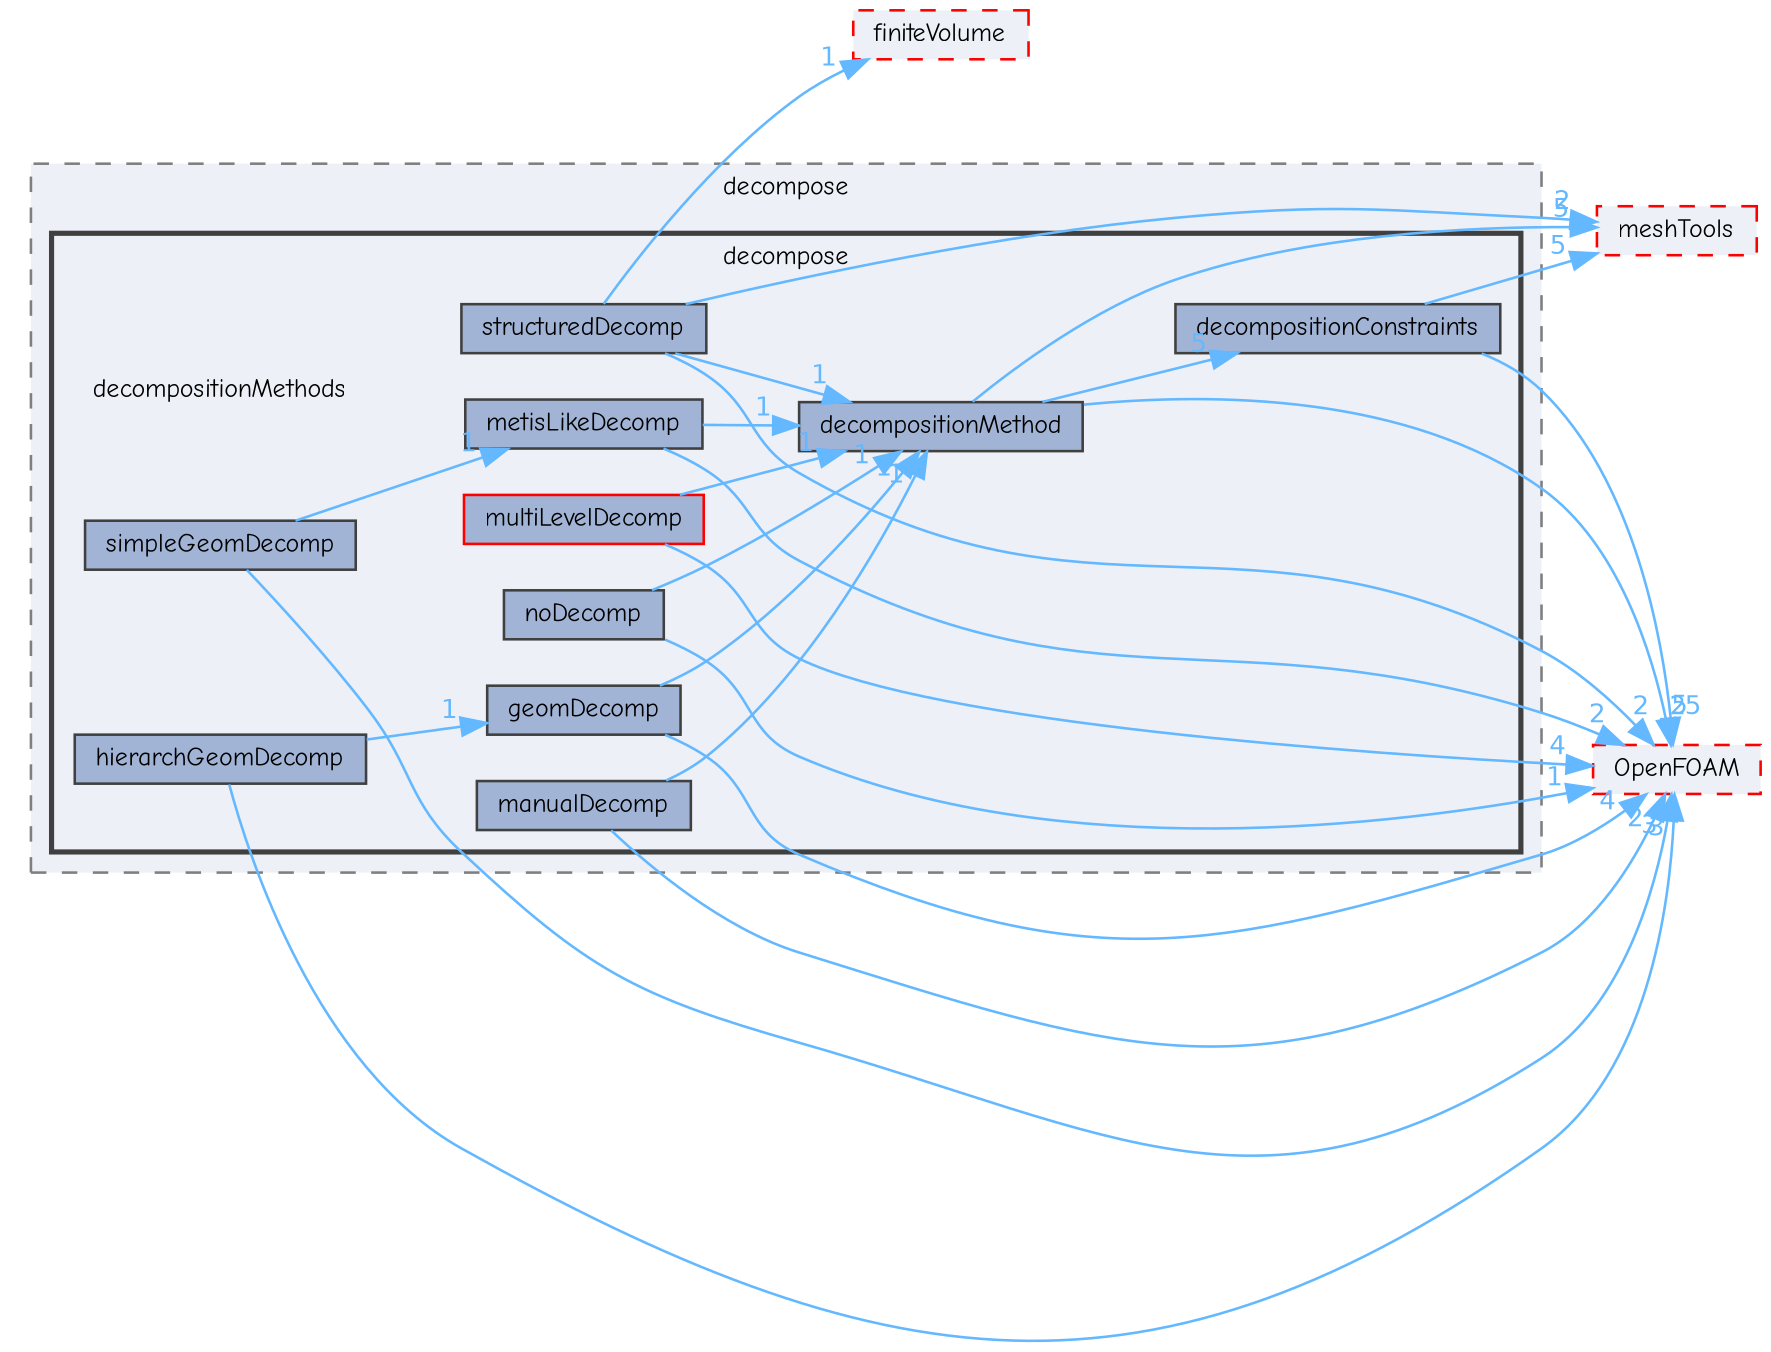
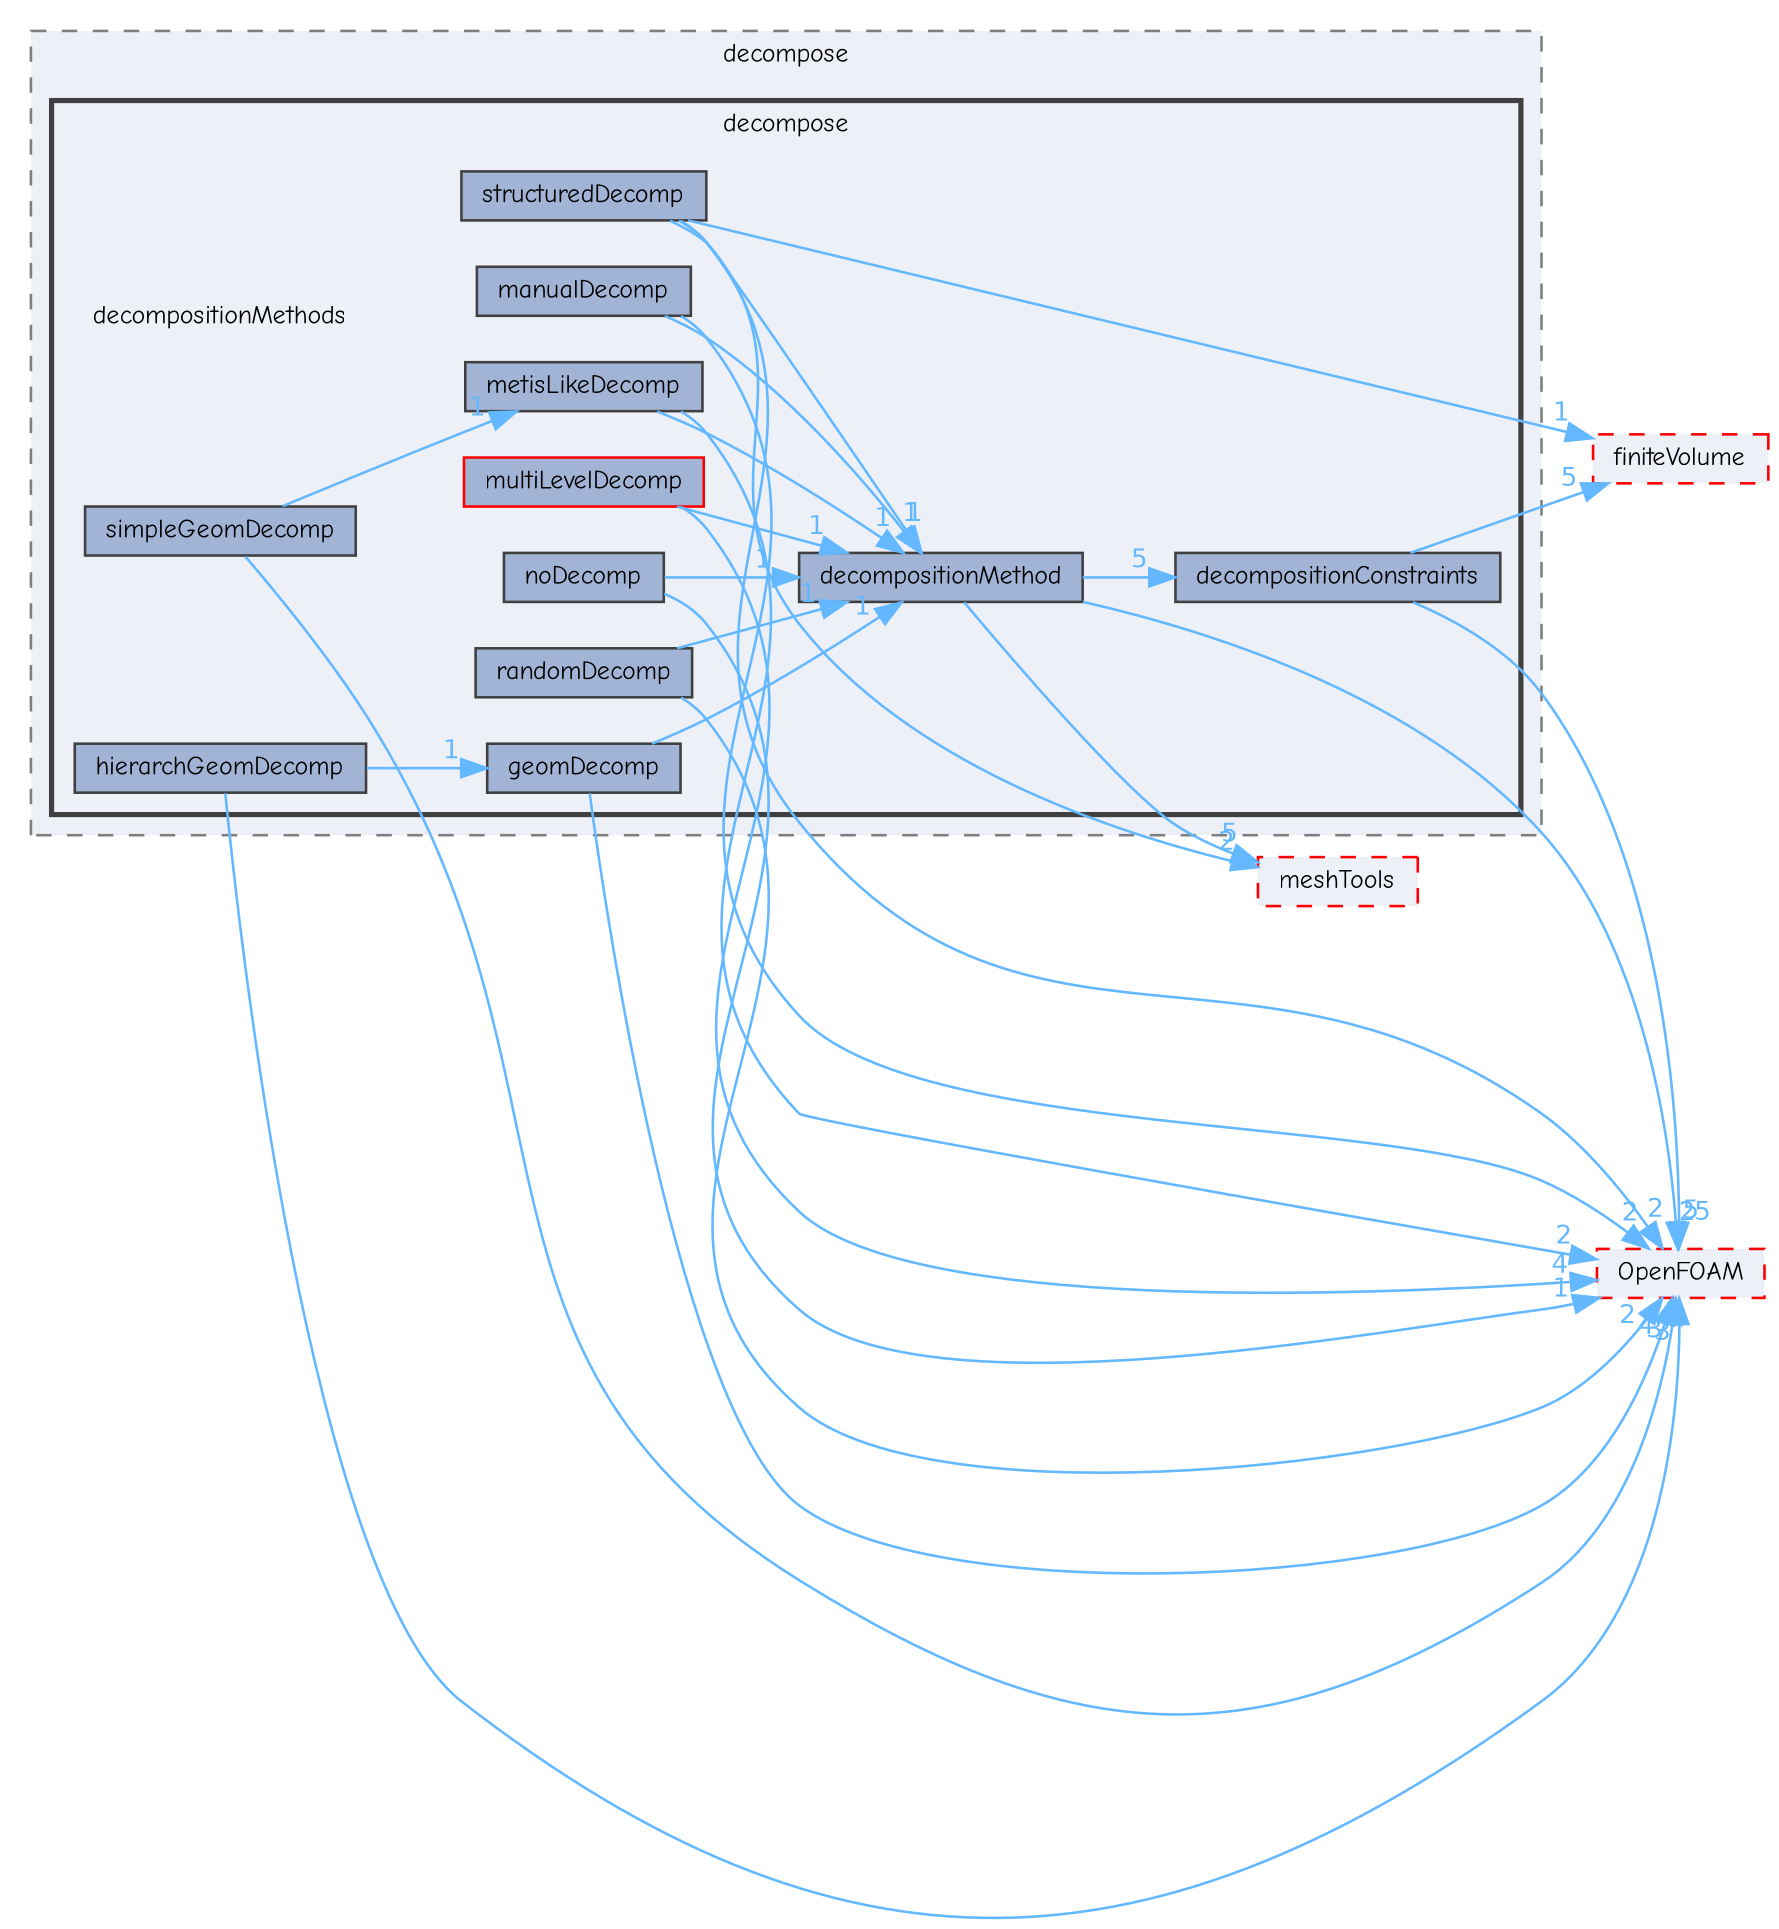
(1498, 282) -> (1497, 522)
none -> (584, 673)
